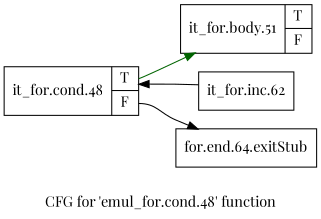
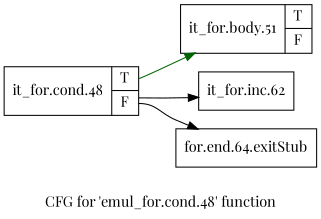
(174, 84) -> (163, 98)
